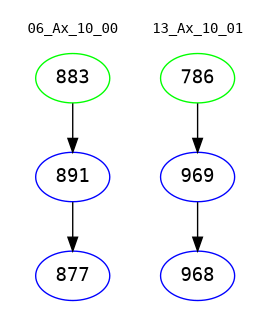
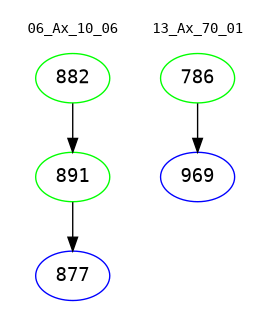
(73, 30) -> (73, 30)
(198, 30) -> (198, 30)
(73, 78) -> (73, 78)
(73, 177) -> (73, 177)
(198, 276) -> none
